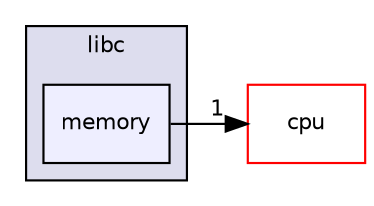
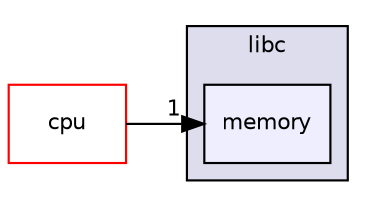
(201, 124) -> (154, 124)
